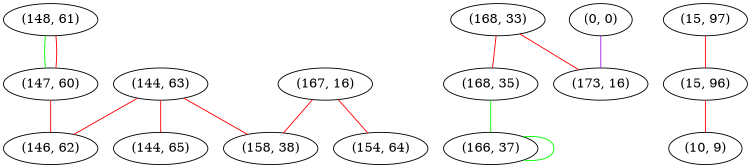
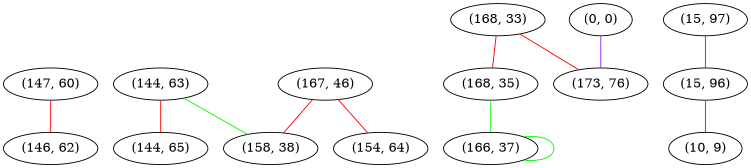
(51, 20) -> none
(325, 84) -> (325, 84)
(601, 84) -> (601, 84)
(106, 116) -> none
(216, 116) -> (216, 116)
